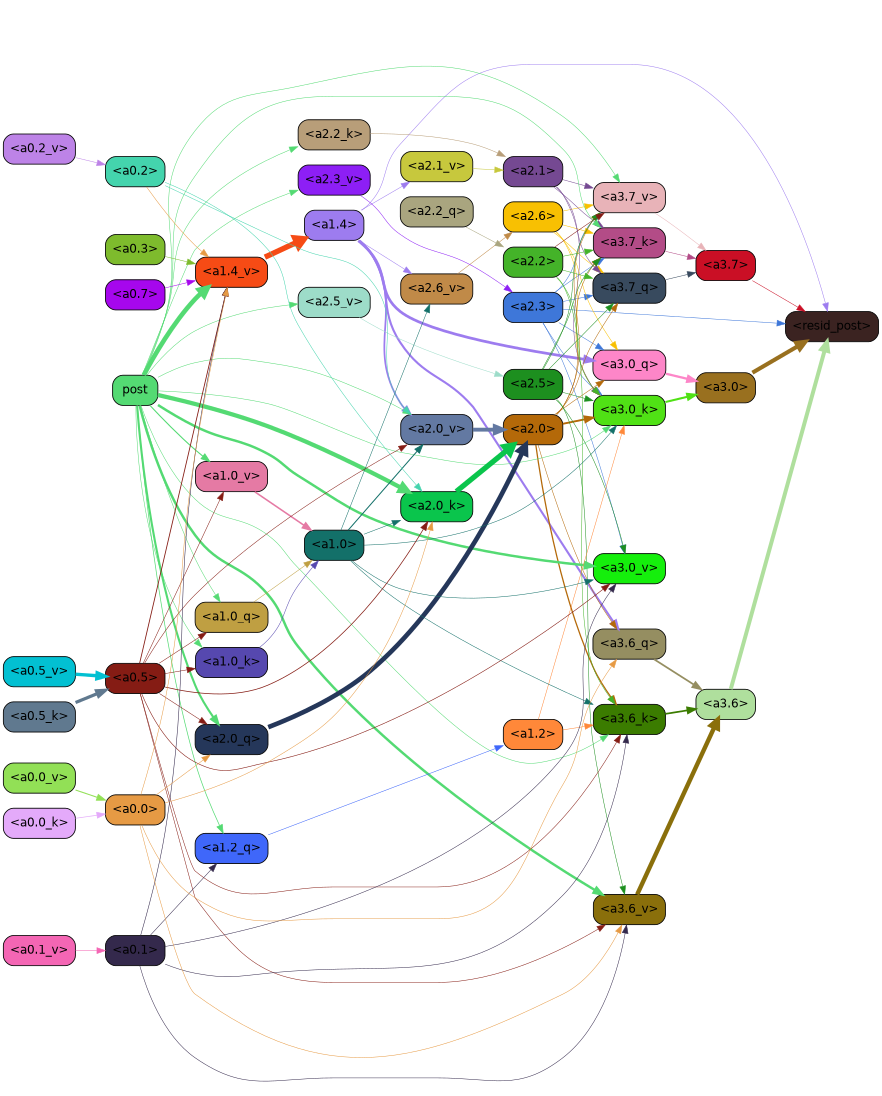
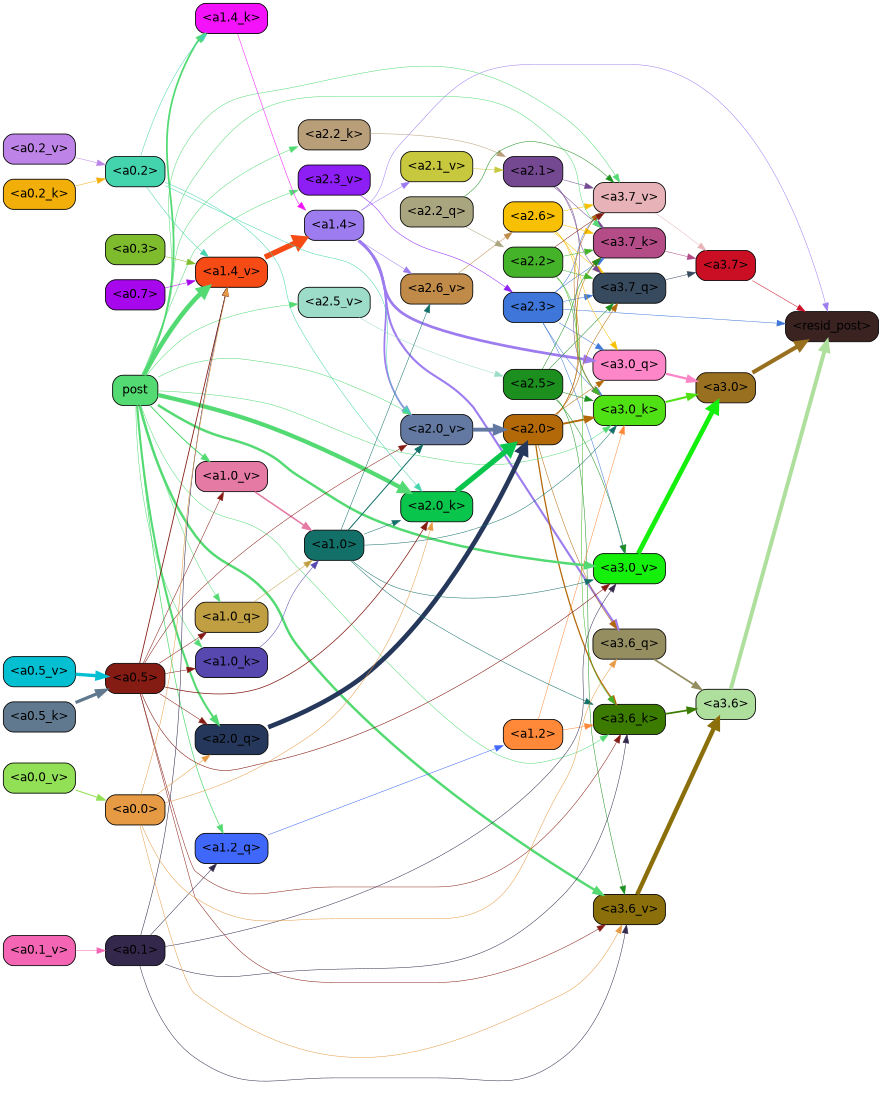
none -> (232, 18)
none -> (39, 194)
(179, 229) -> (179, 229)
(572, 295) -> (528, 142)
none -> (676, 482)
(39, 823) -> none
